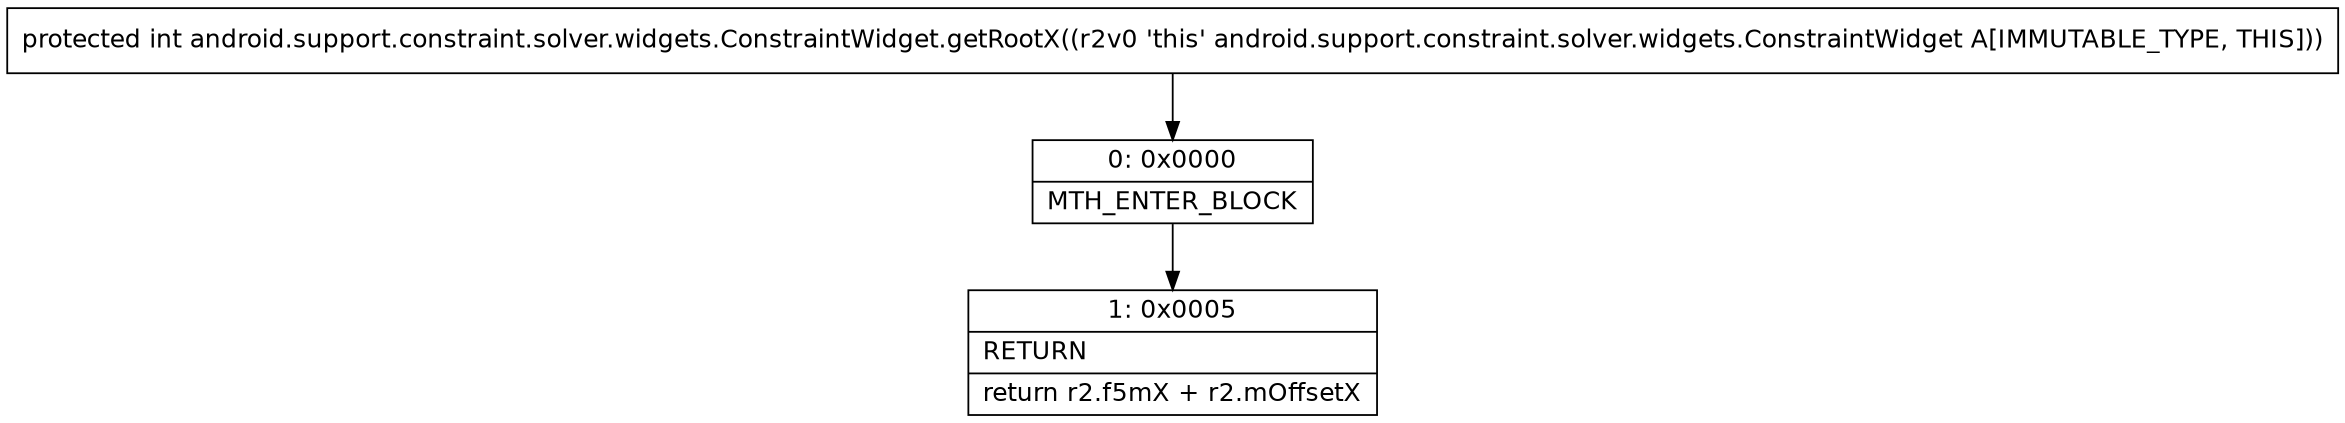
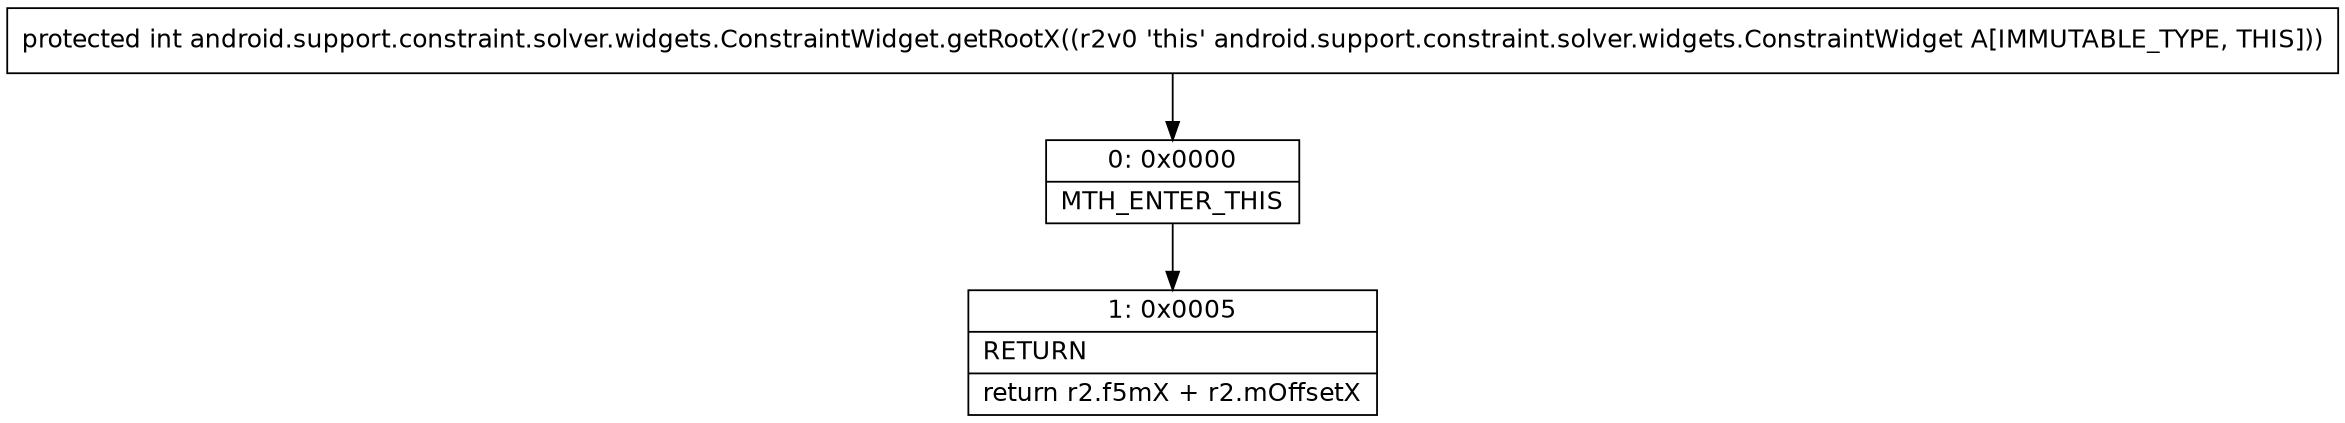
(1173, 202) -> (1173, 202)
